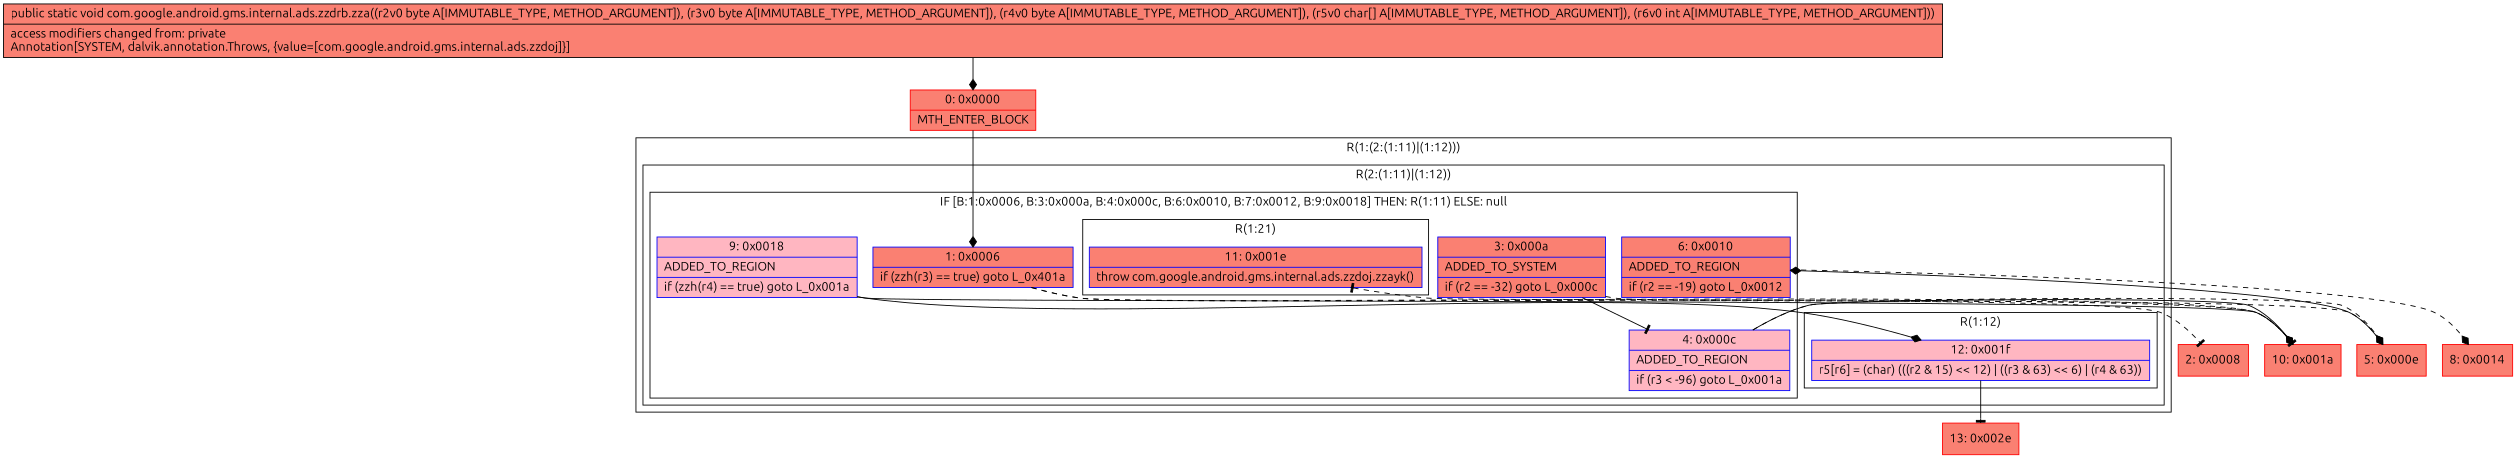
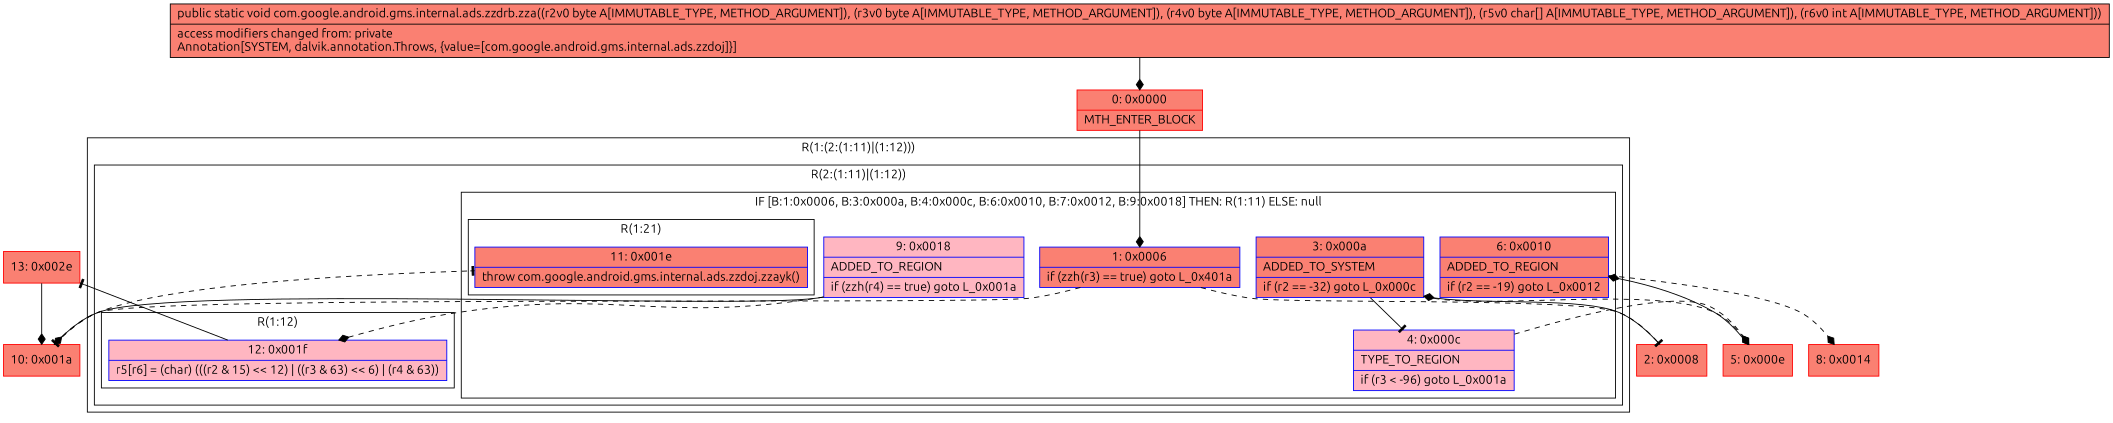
(2022, 300) -> (42, 308)
none -> (1553, 303)
(1306, 306) -> (657, 307)
(1692, 360) -> (1411, 360)
